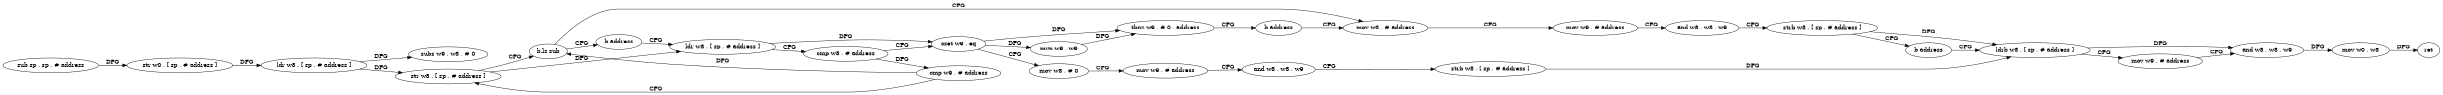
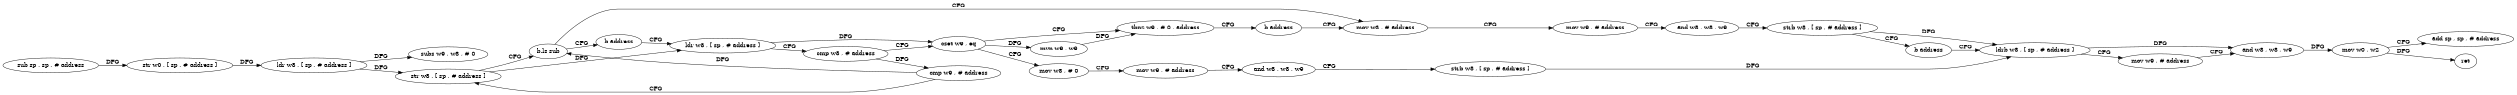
(1059, 30) -> (1059, 30)
none -> (2466, 39)
(2361, 50) -> (2361, 50)
